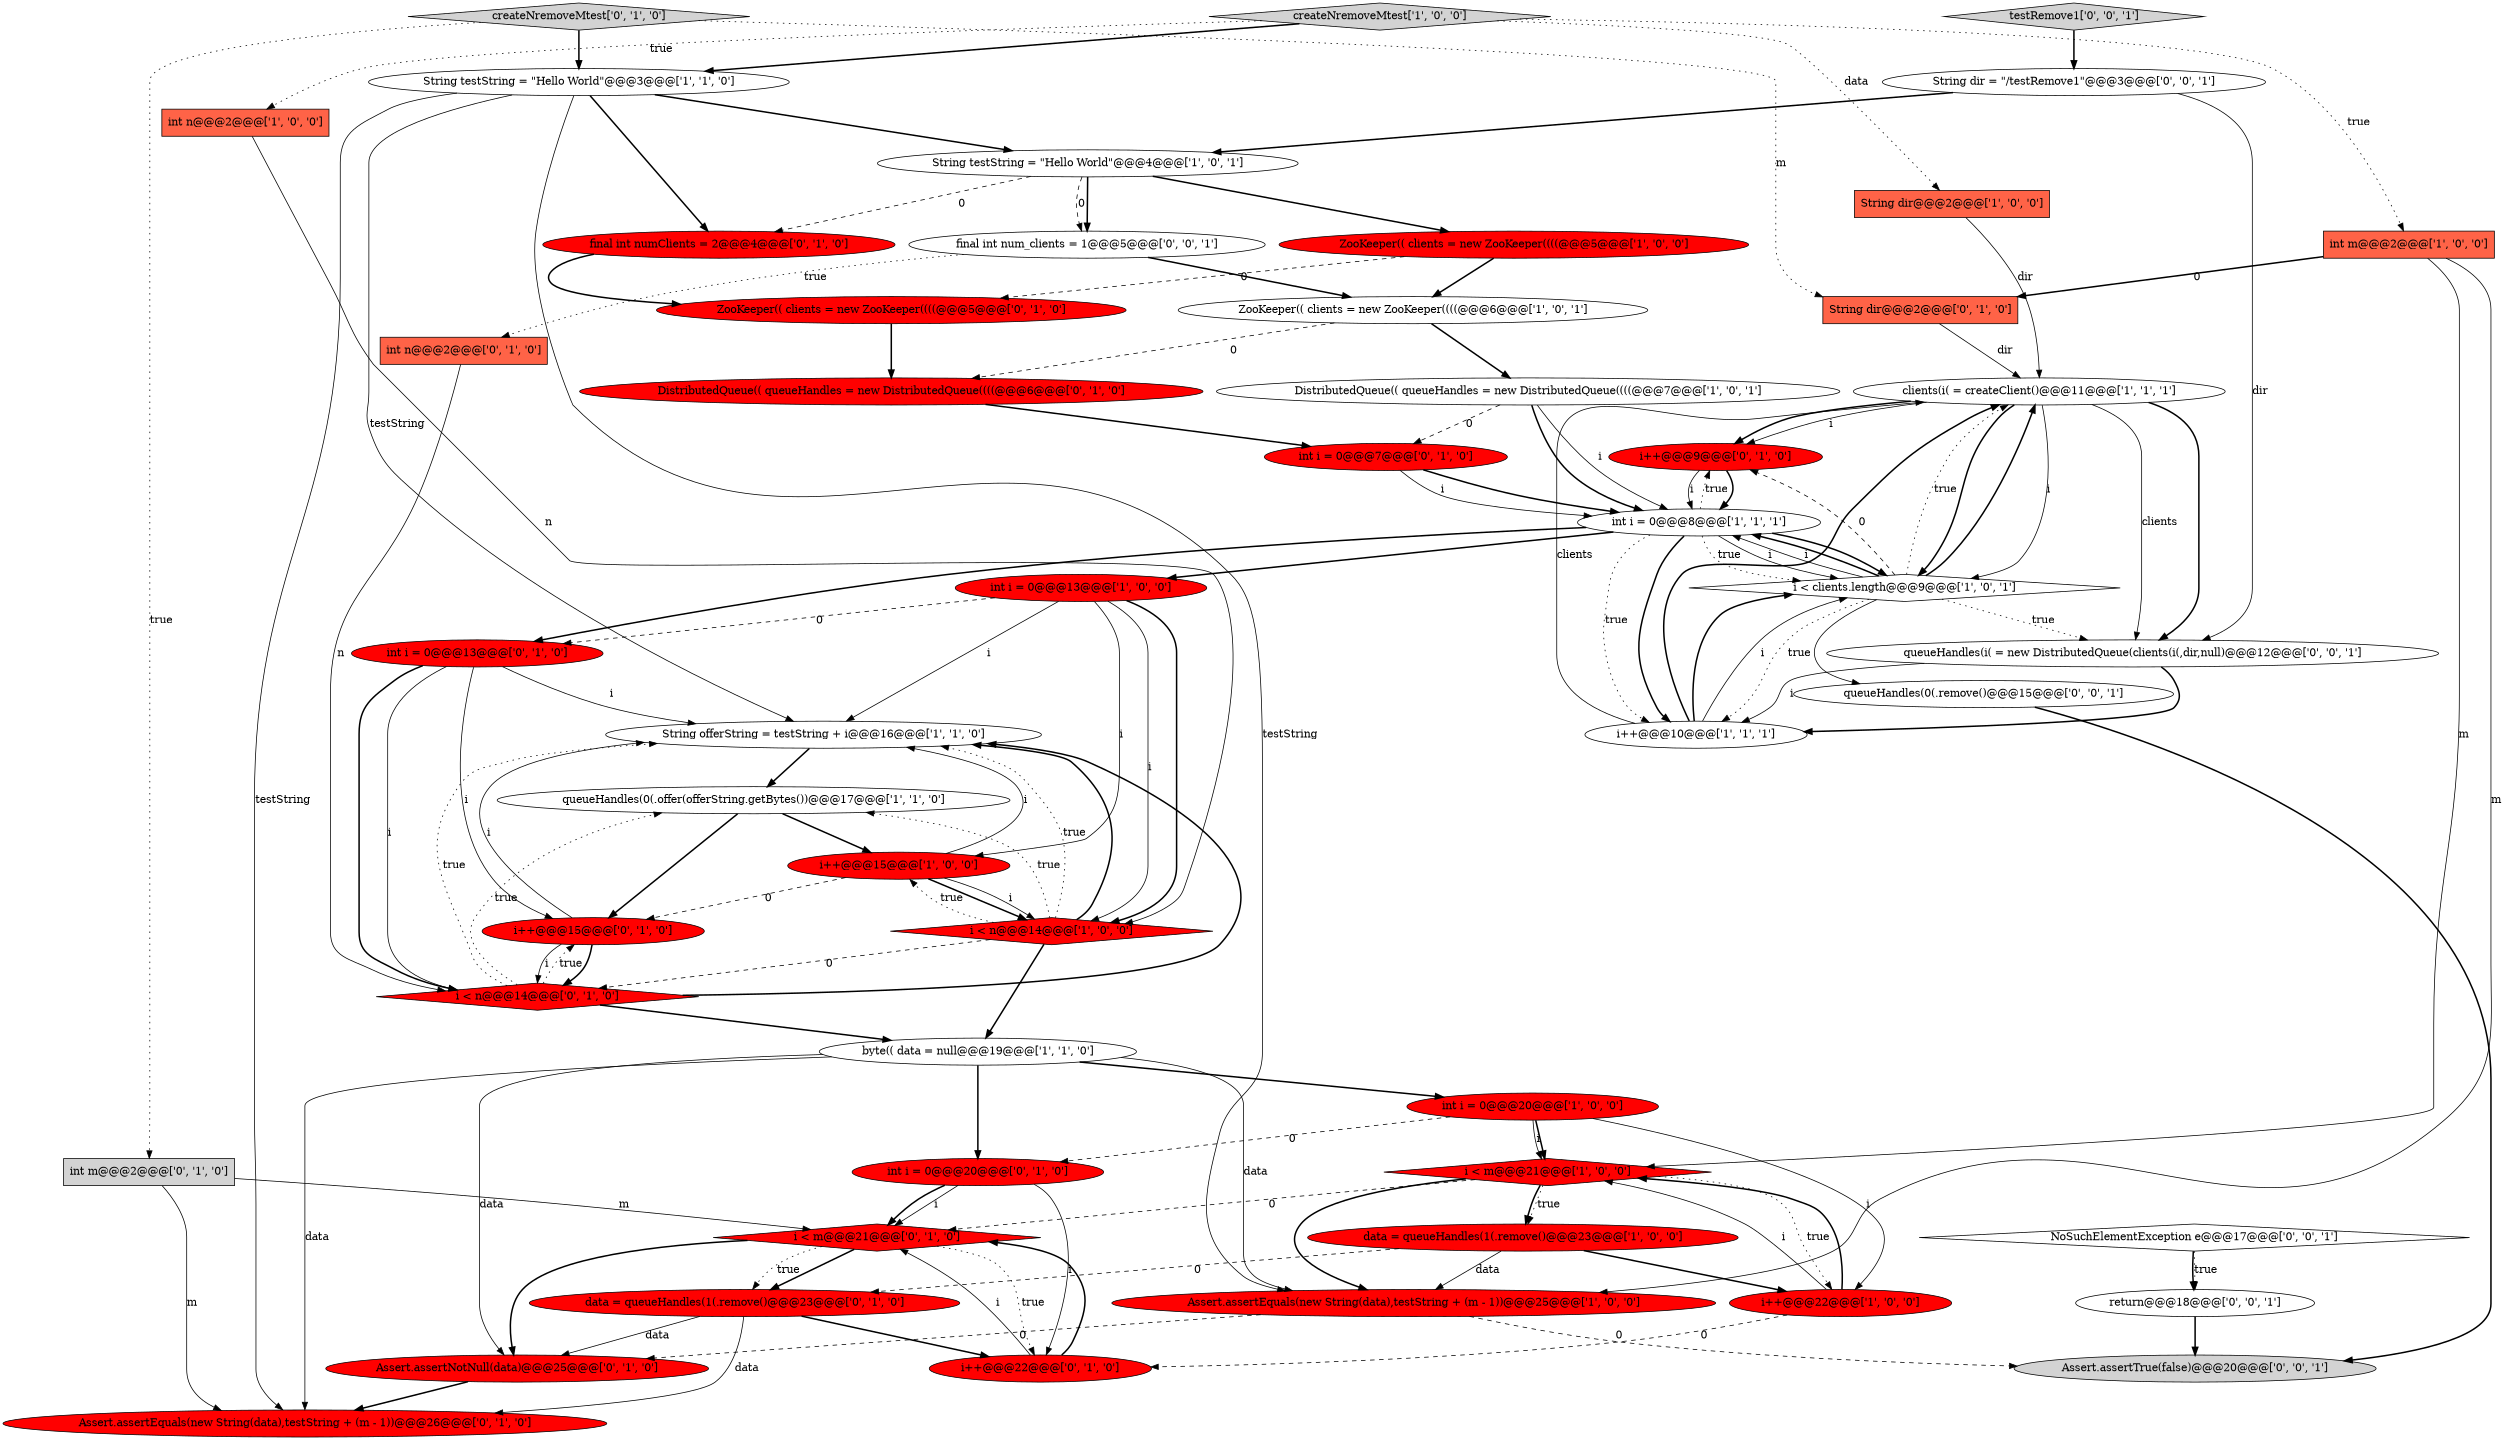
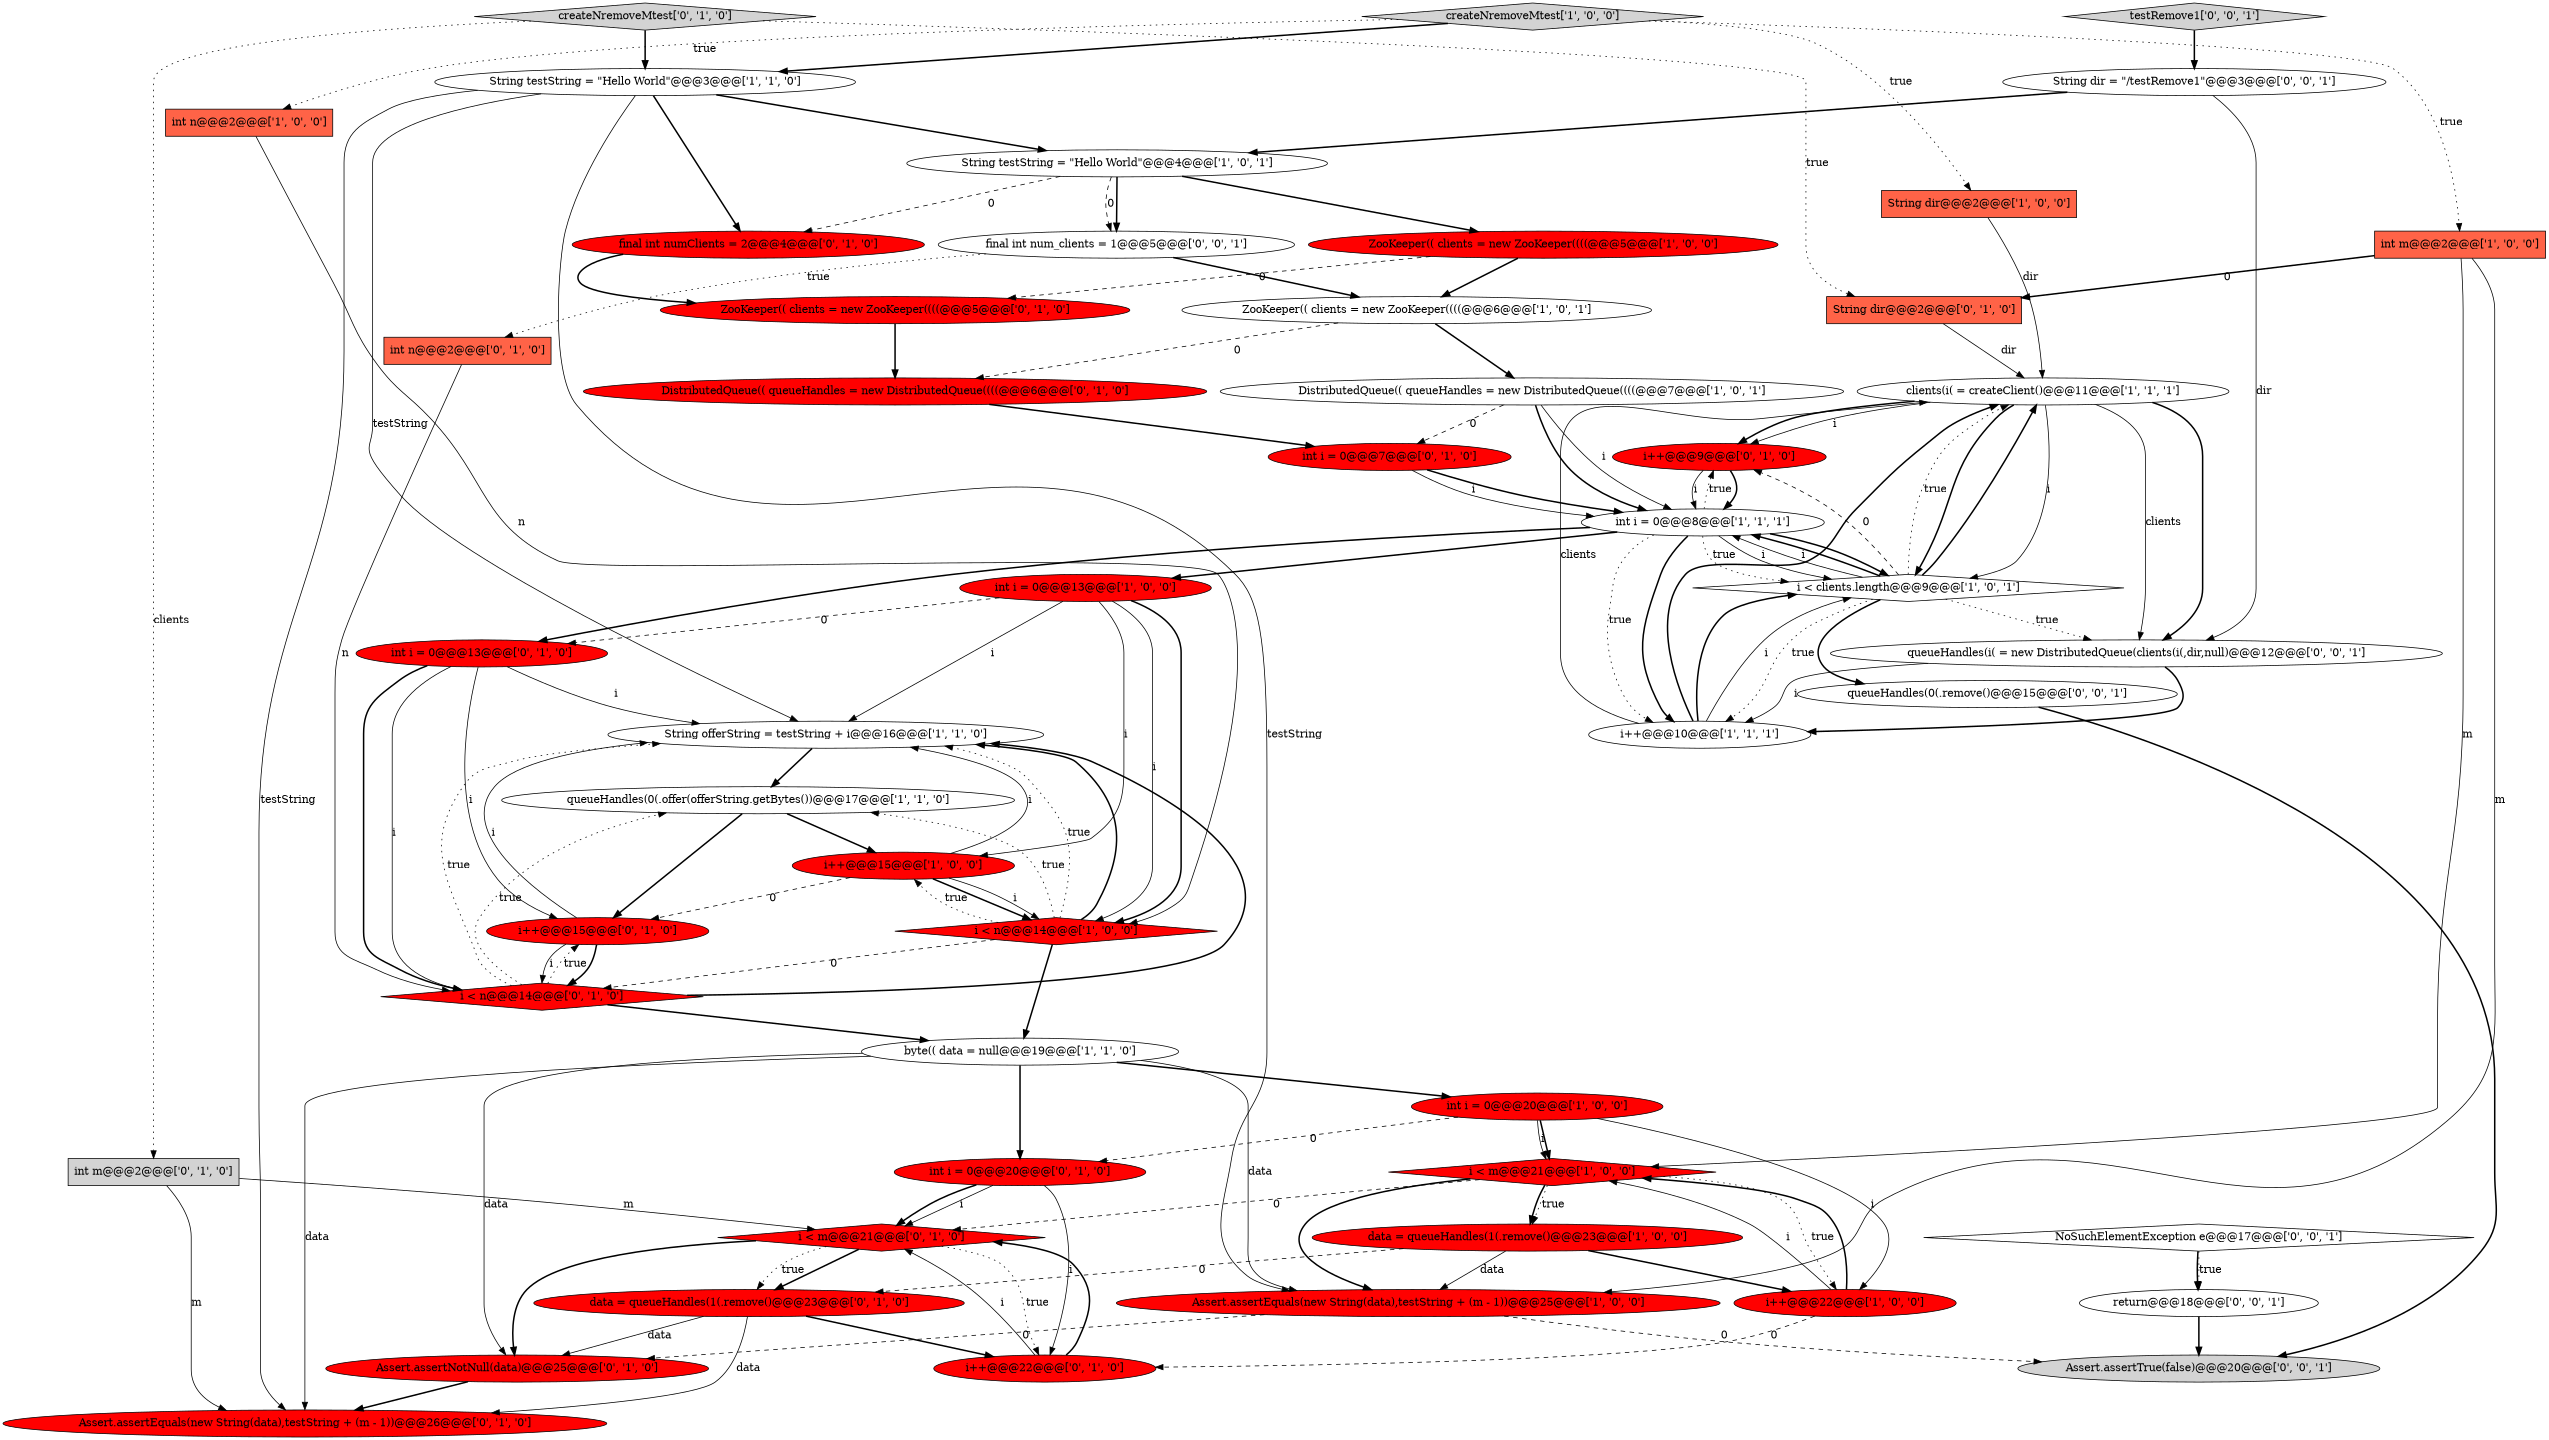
(1856, 82) -> (1901, 82)
(1781, 163) -> (1818, 163)
(161, 621) -> (172, 621)
(1820, 637) -> (1824, 637)
